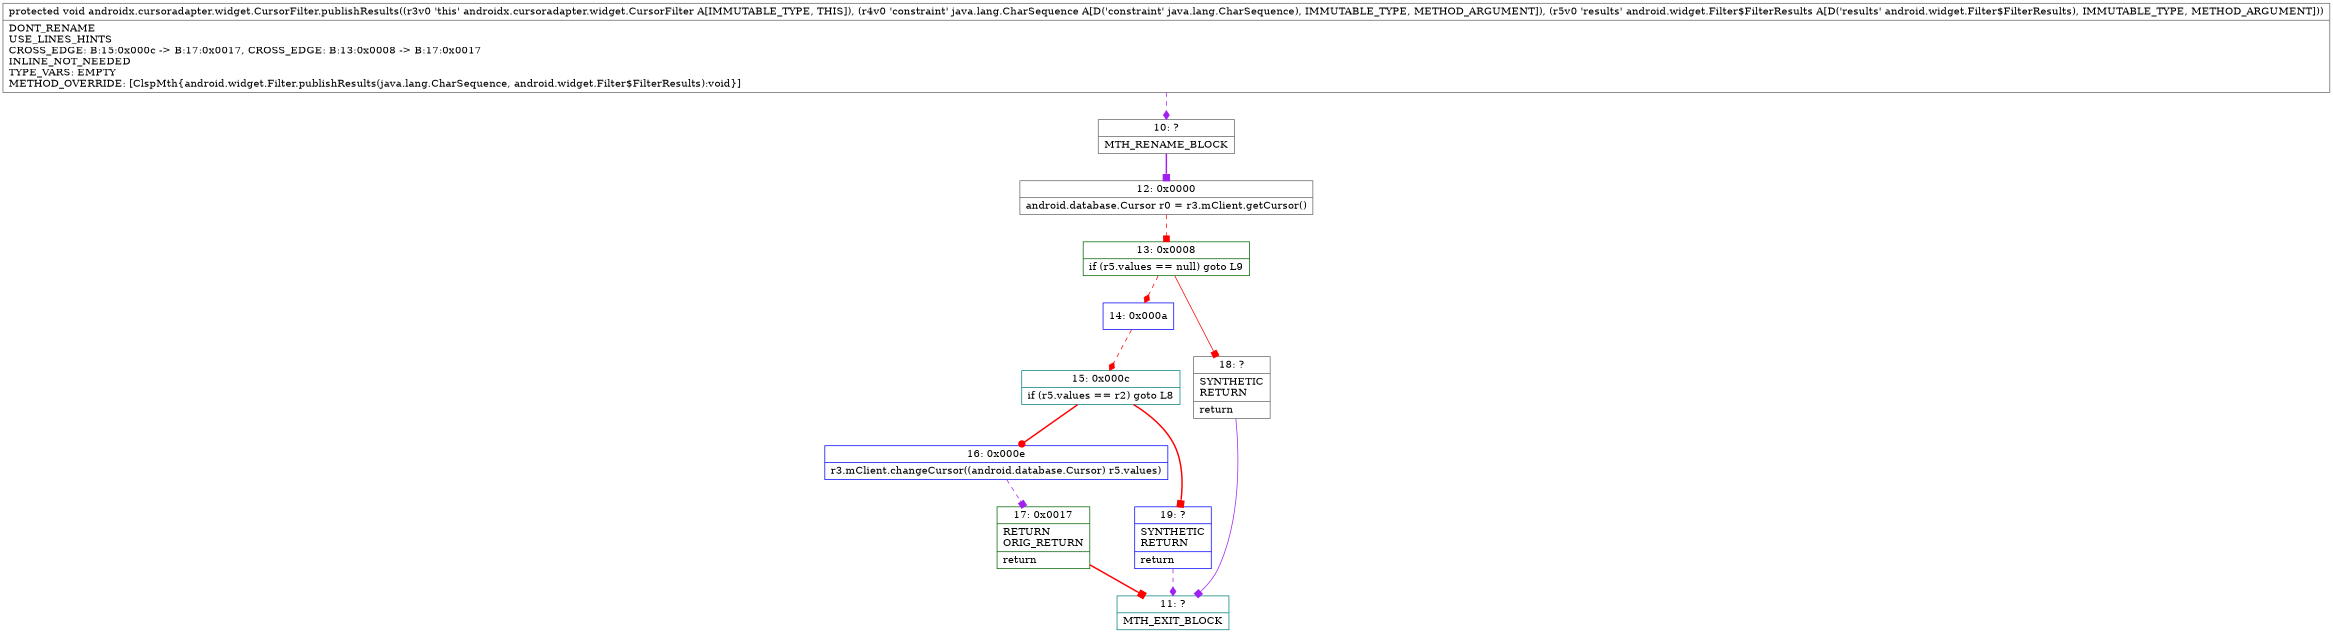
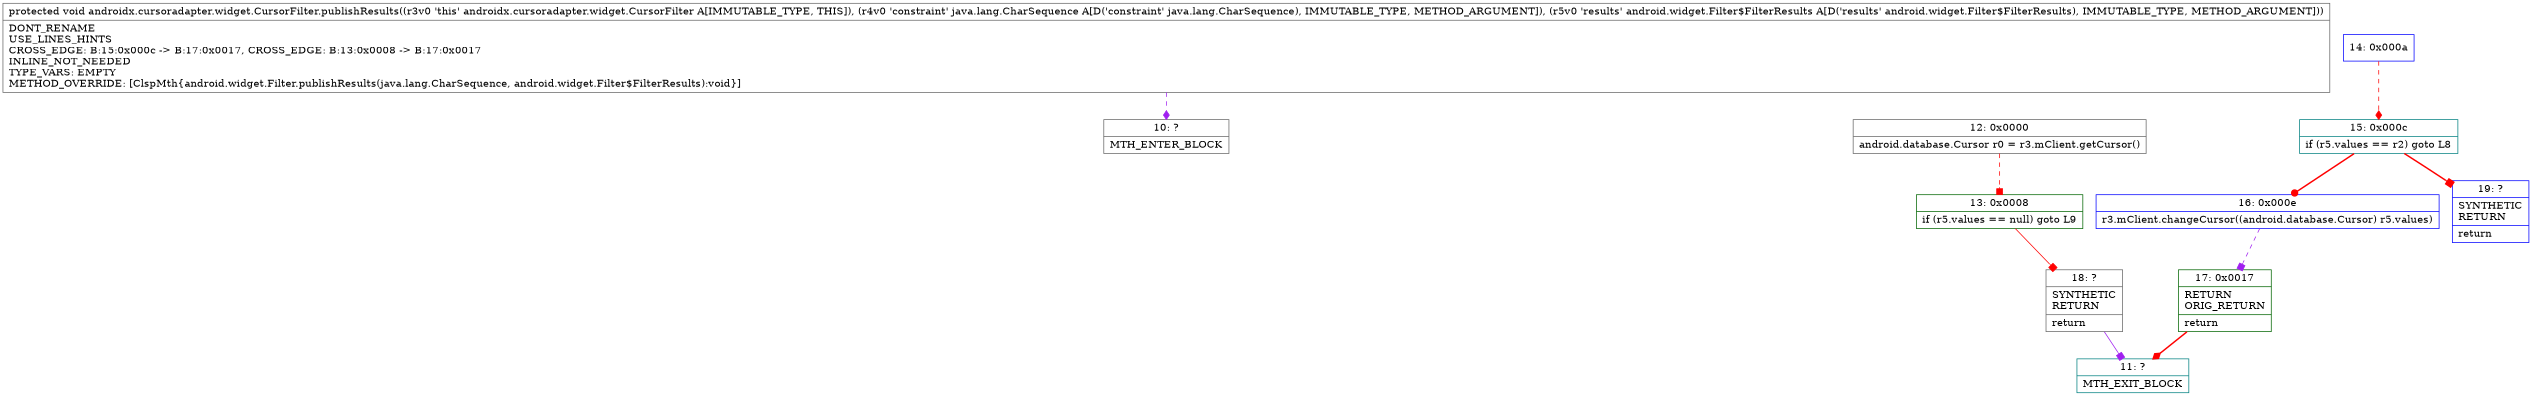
(1166, 145) -> (1166, 145)
(1166, 163) -> none
(1153, 285) -> none
(1114, 578) -> (2174, 343)
(1173, 578) -> none
